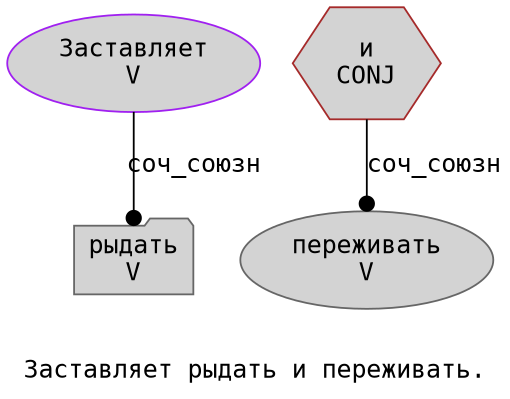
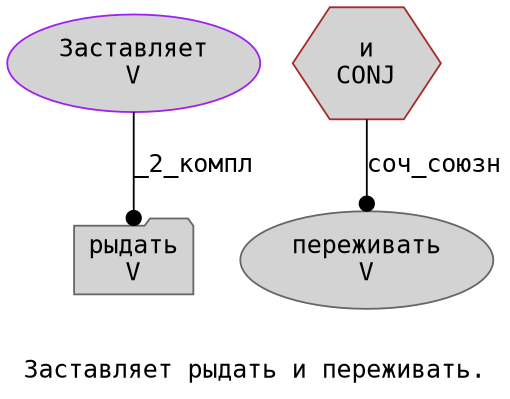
(194, 165) -> (194, 165)
